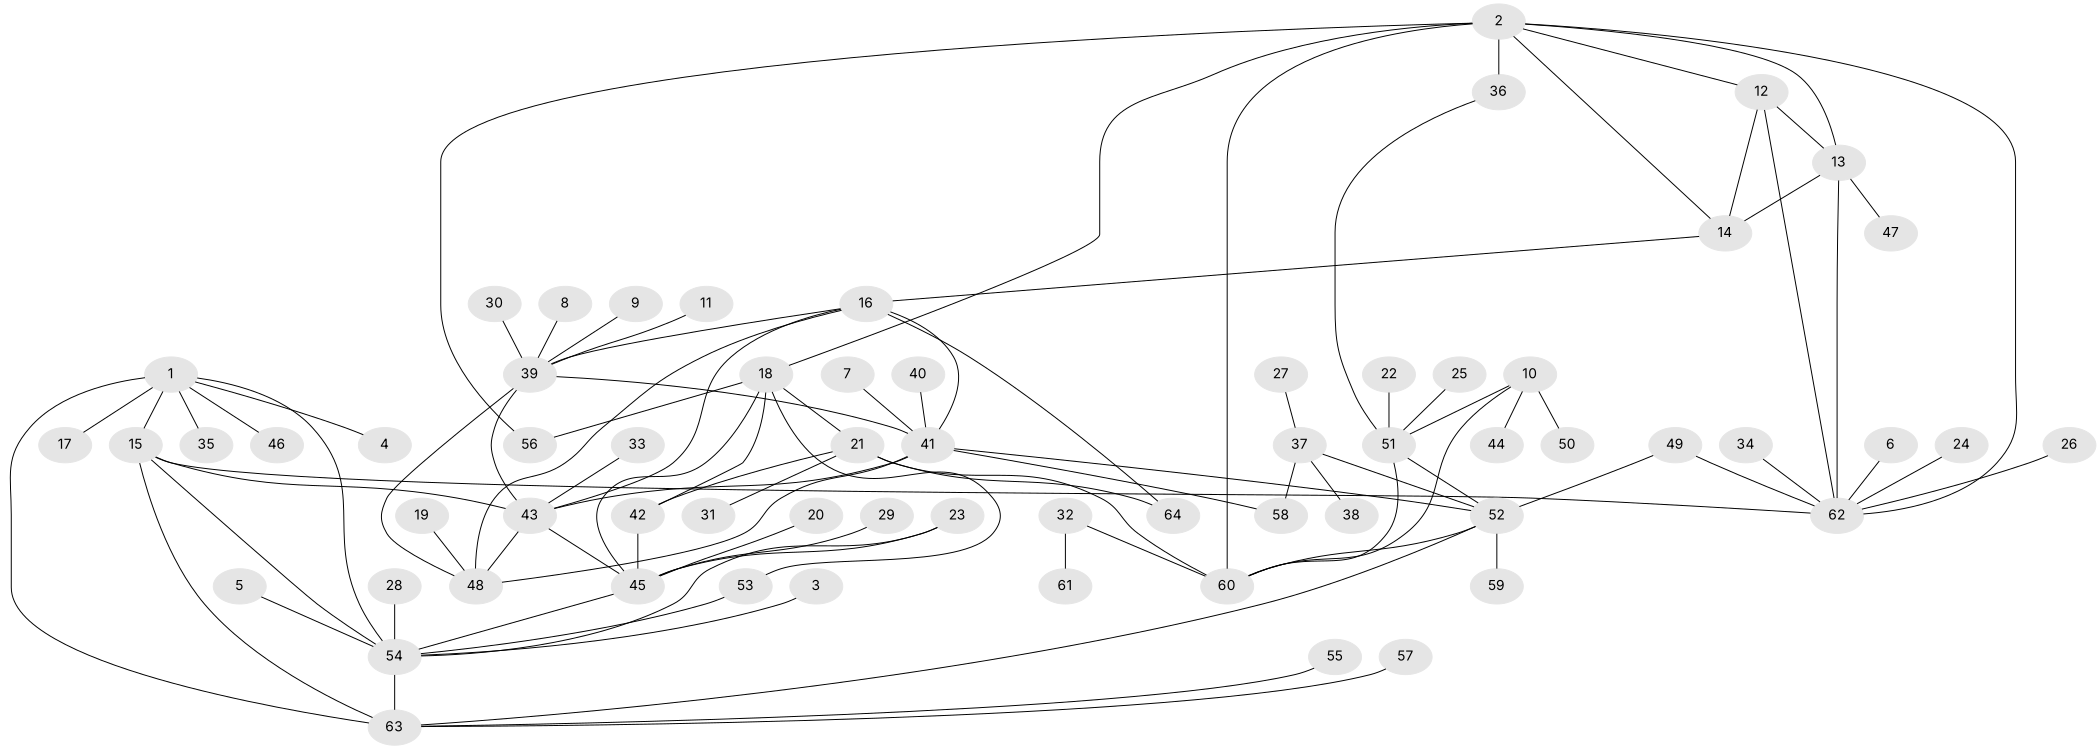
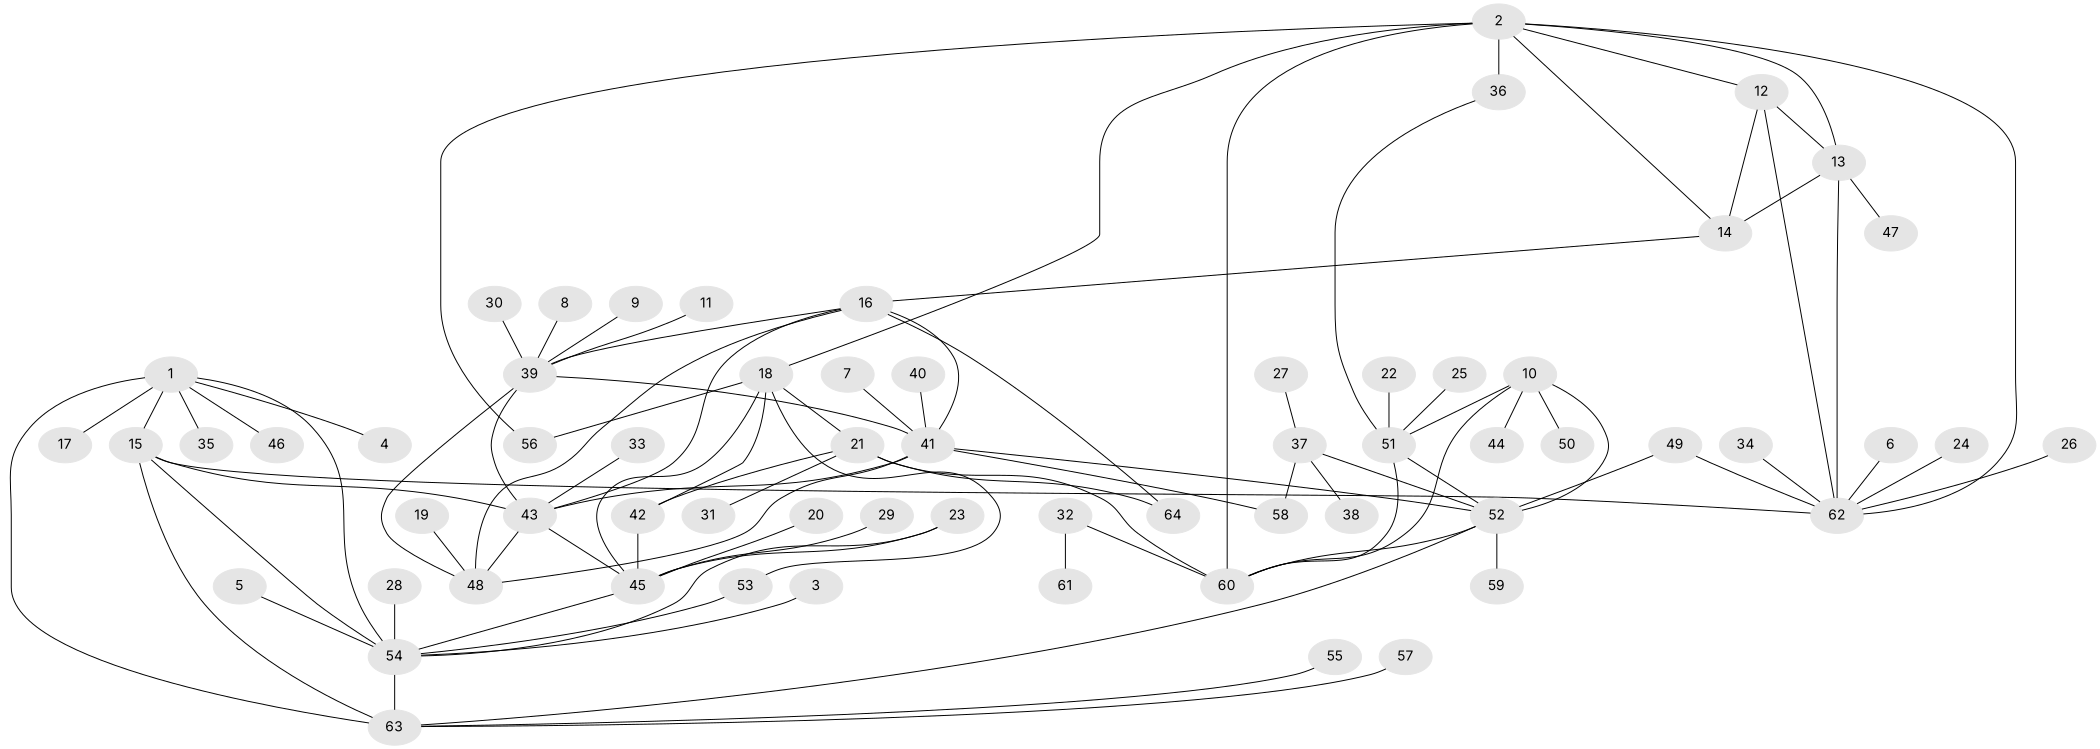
none -> (1605, 459)
